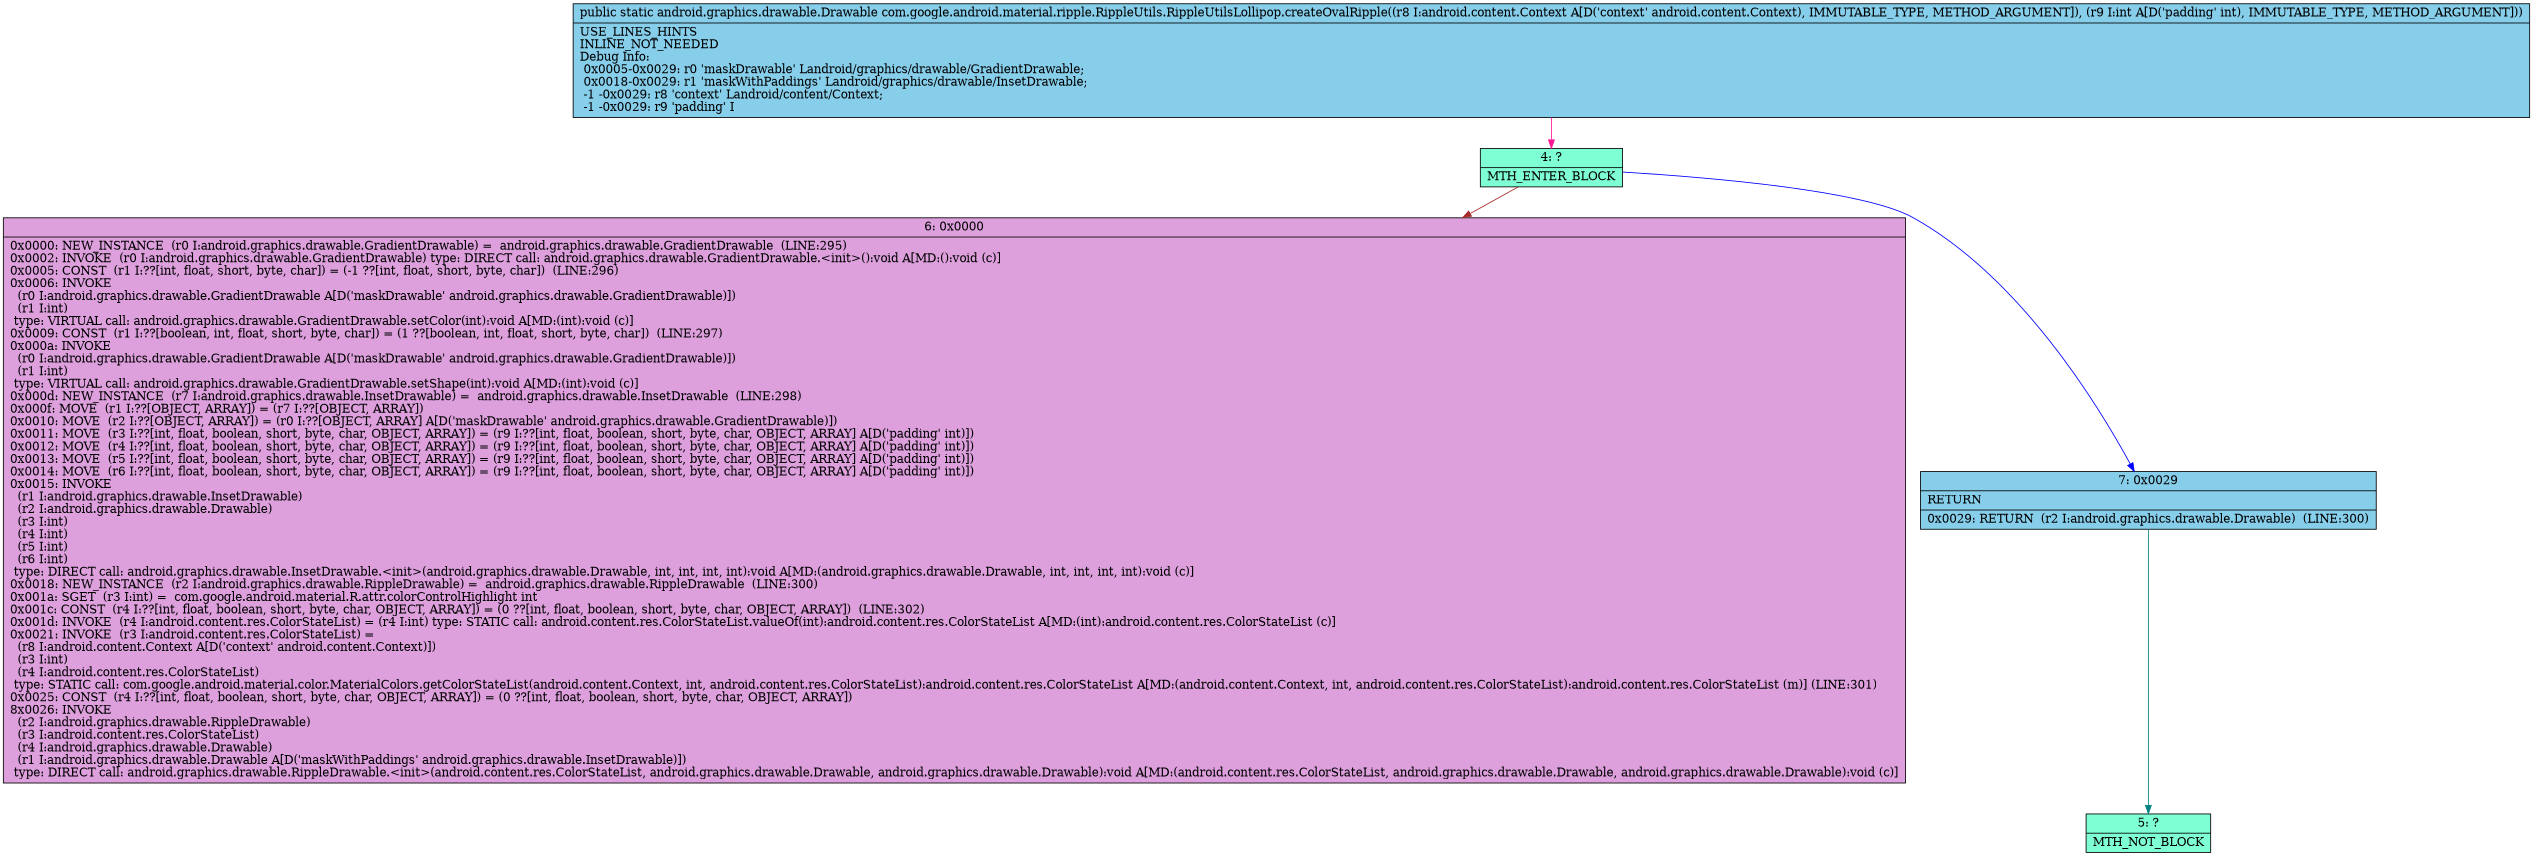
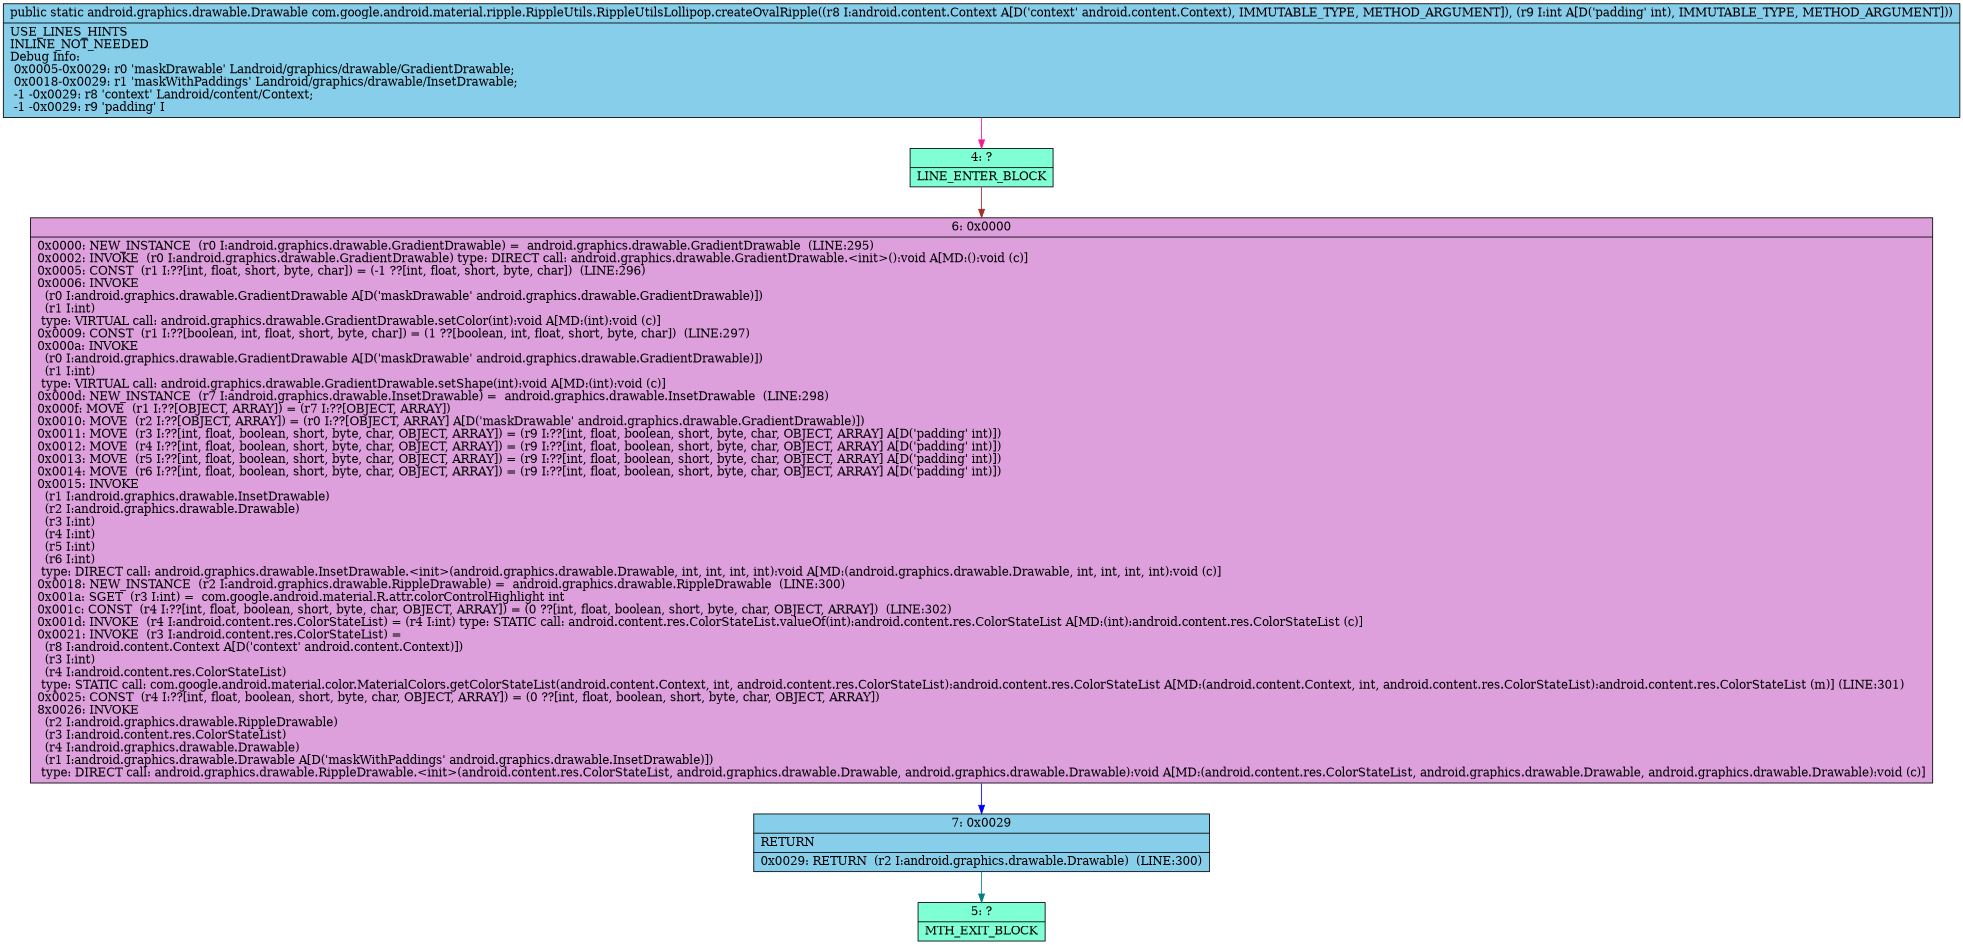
(1551, 177) -> (982, 177)
(1929, 228) -> (982, 794)
(2148, 842) -> (982, 931)
